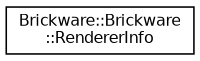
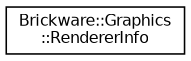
(100, 30) -> (95, 30)
